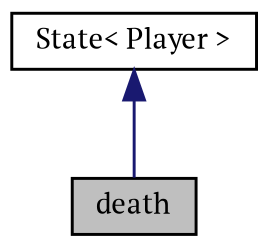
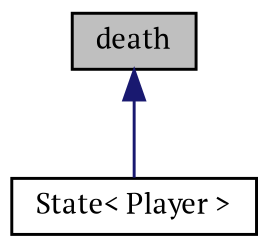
(134, 139) -> (134, 139)
